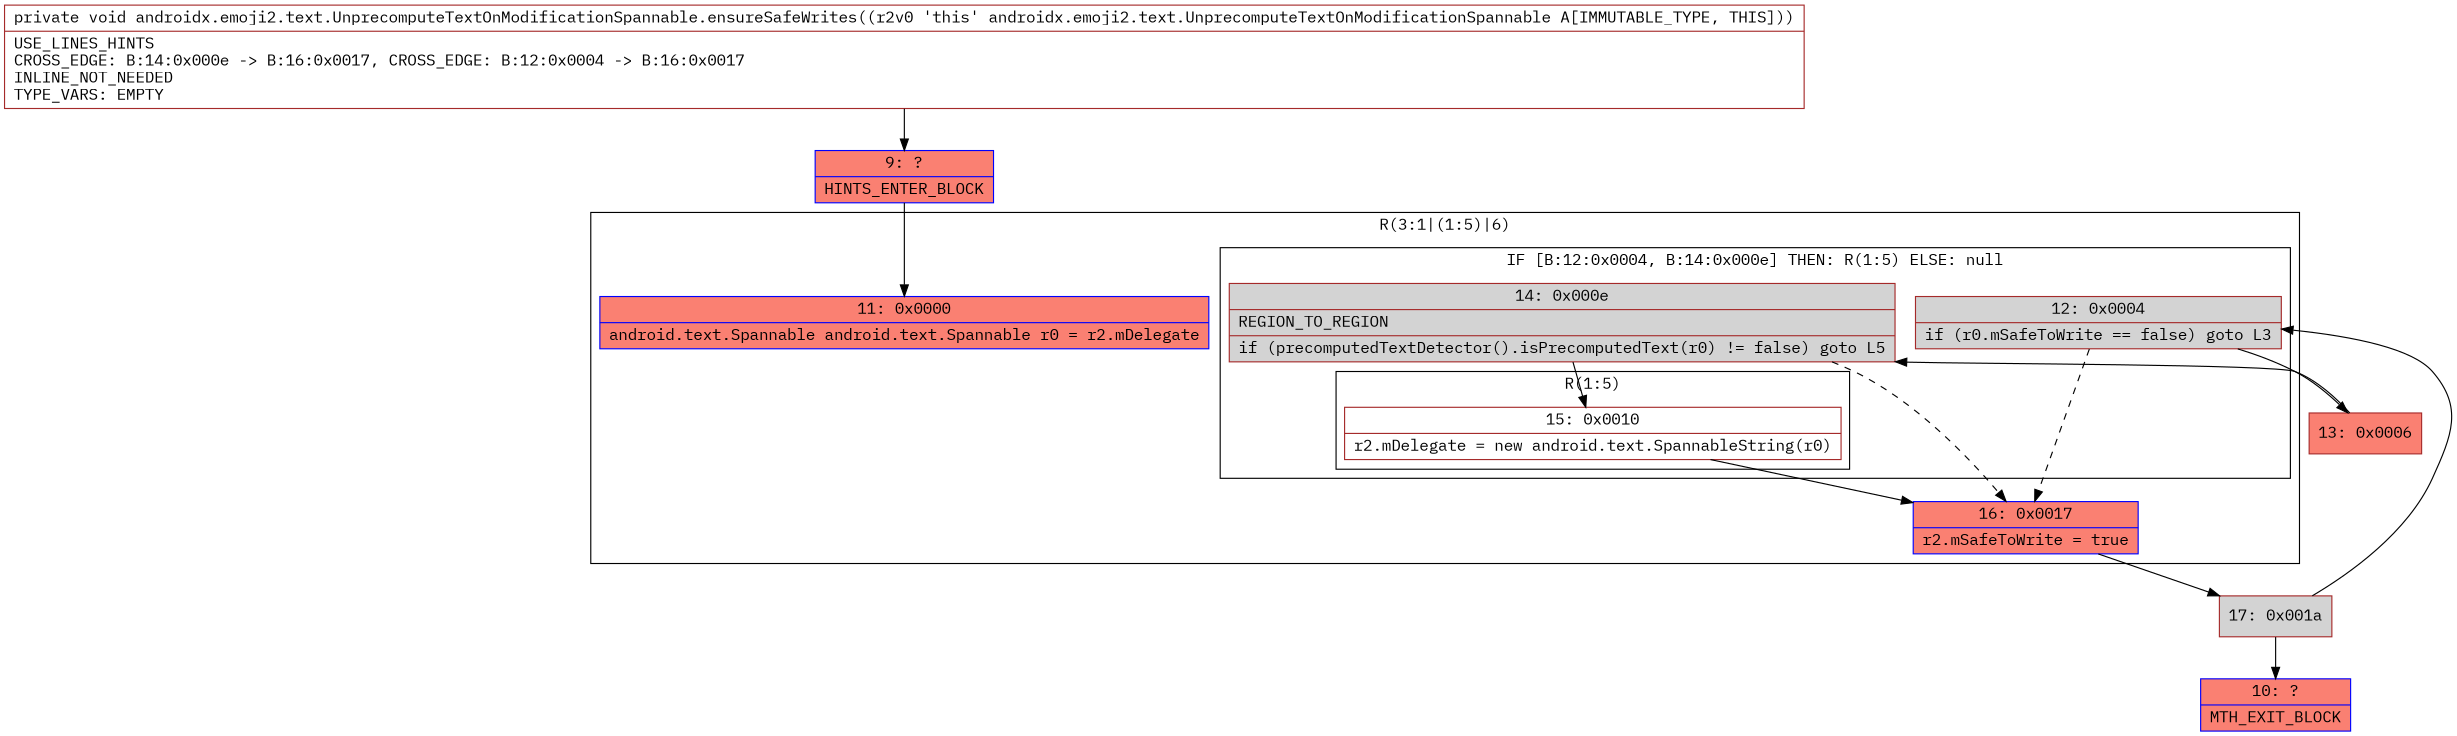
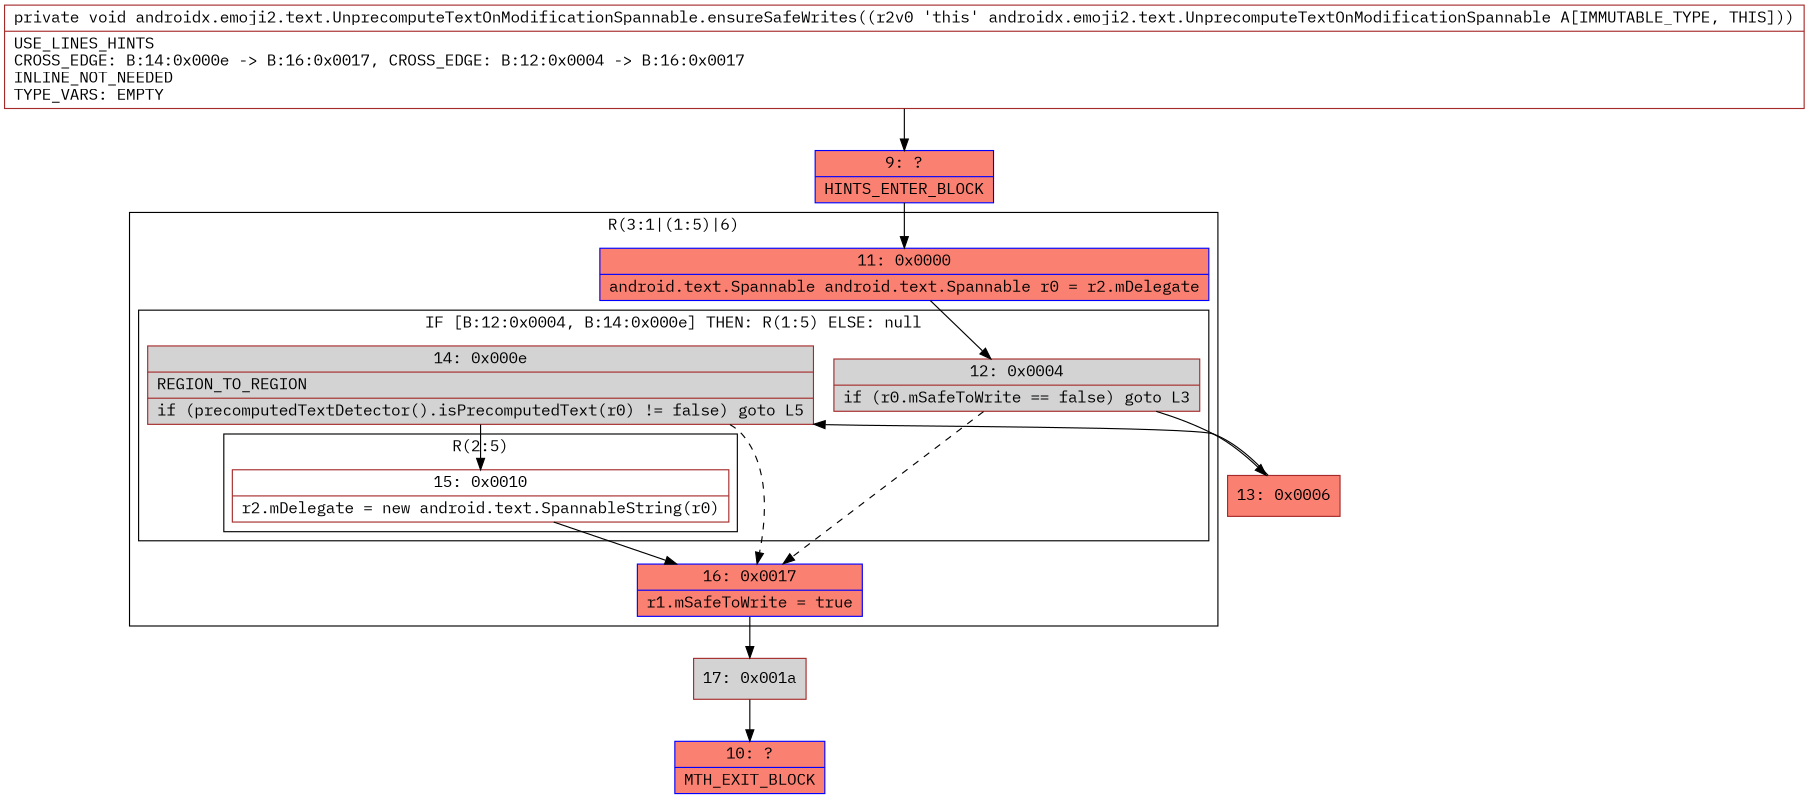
(1593, 385) -> (481, 447)
(2449, 435) -> (956, 326)
(2026, 540) -> (750, 603)
